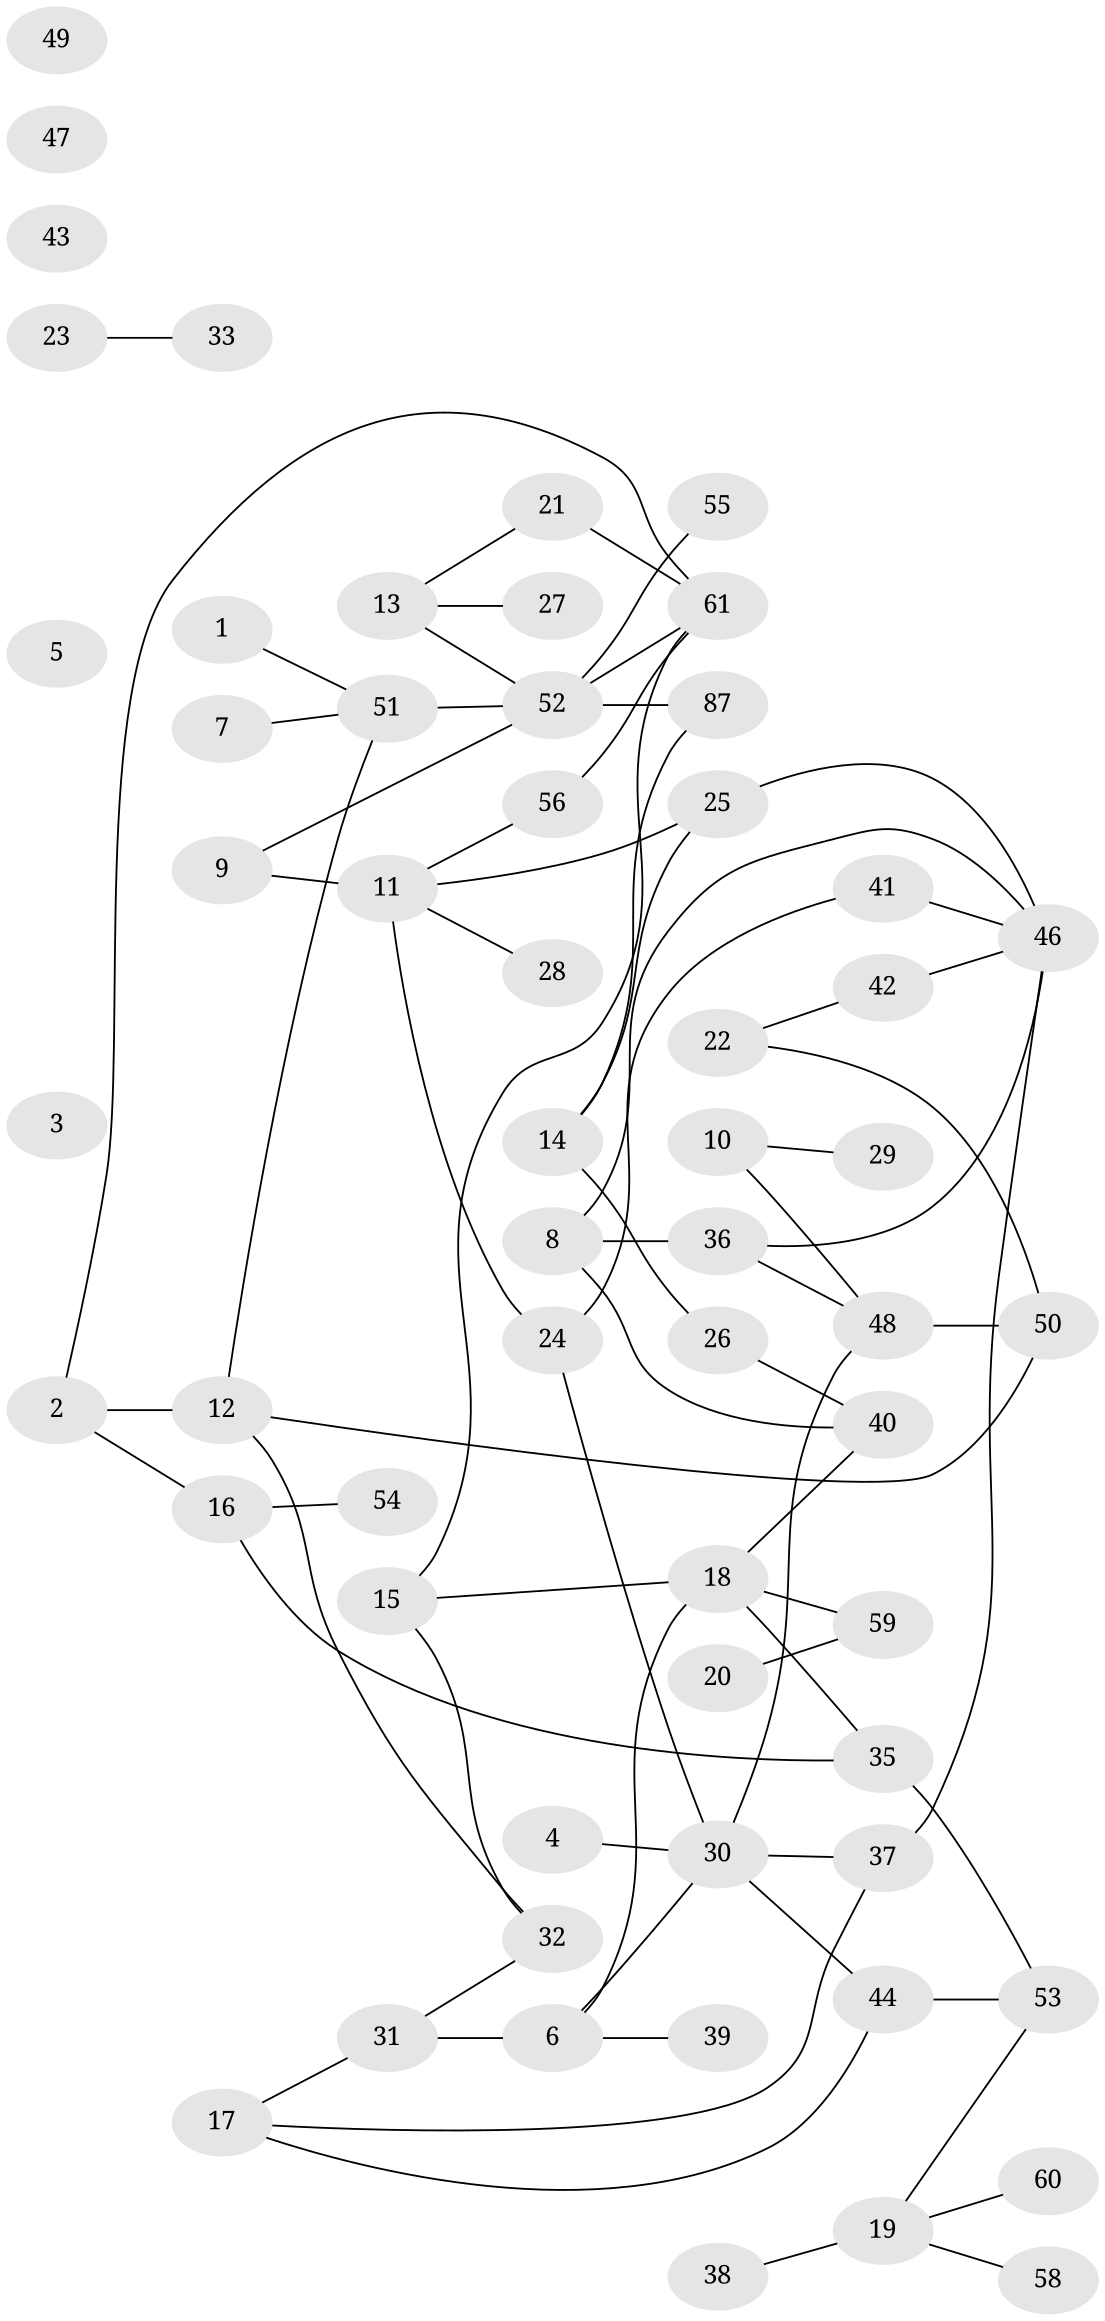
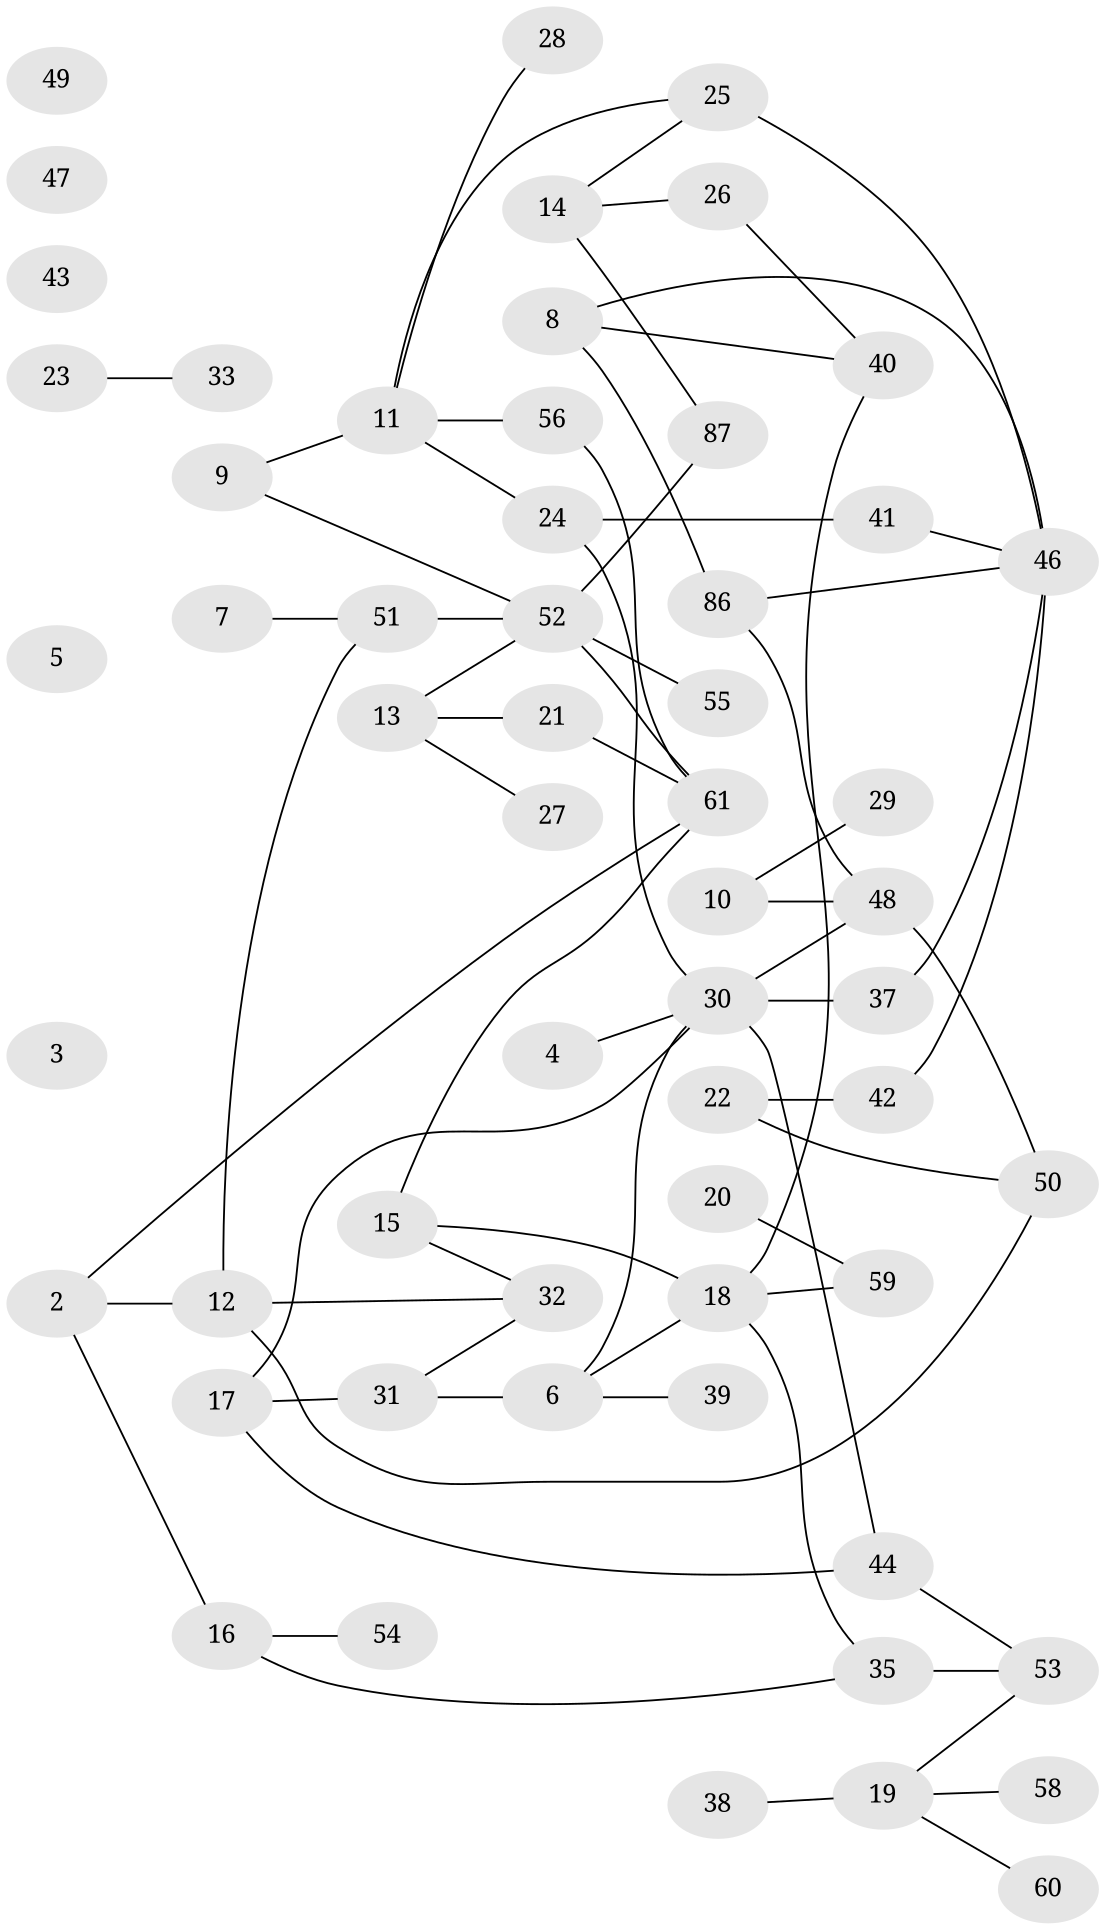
(222, 630) -> none
(718, 1241) -> (718, 604)
(635, 2122) -> (398, 1140)
